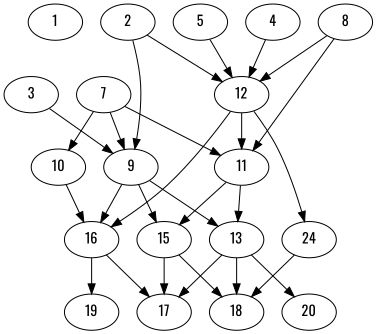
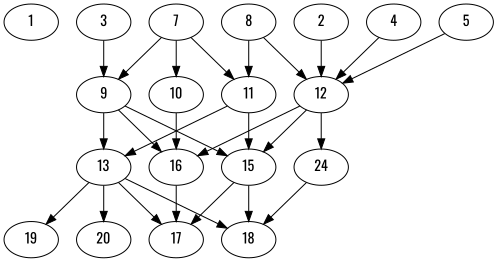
(141, 89) -> none
(242, 126) -> (289, 127)
(92, 271) -> (71, 200)
